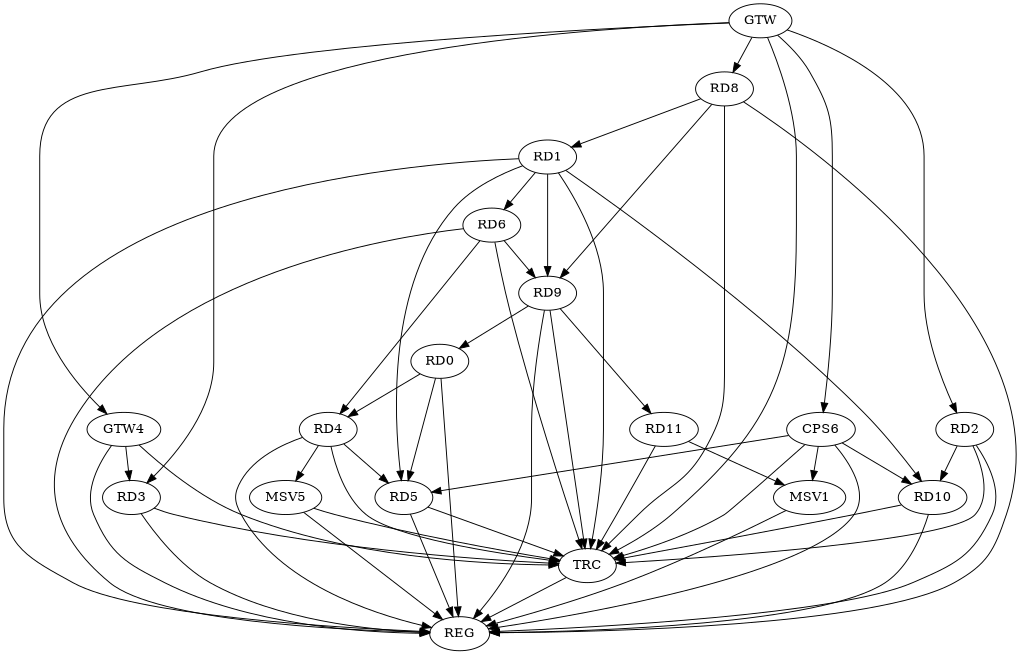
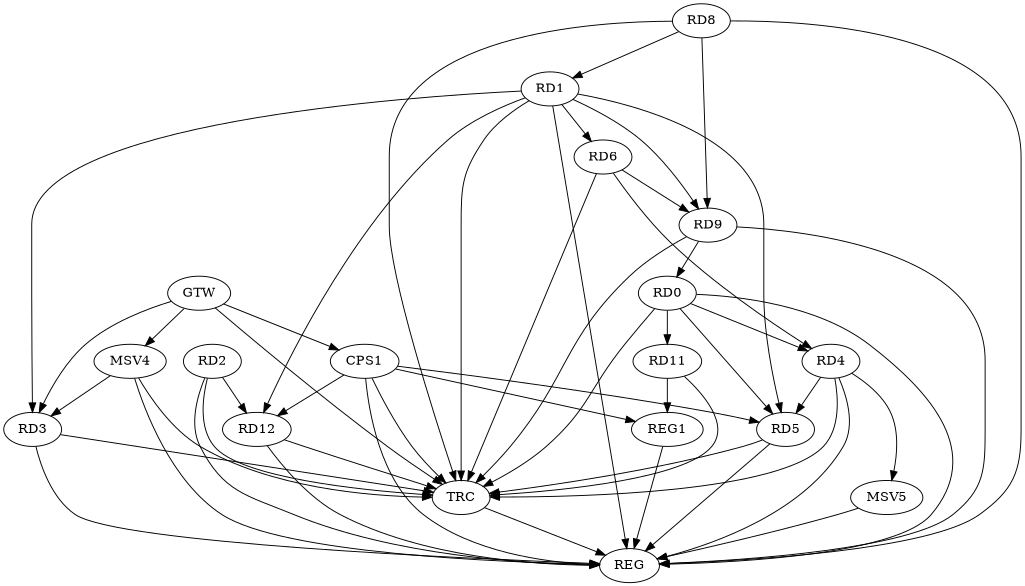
(745, 51) -> none
none -> (172, 136)
(924, 184) -> none
(596, 350) -> (667, 323)
(124, 429) -> (130, 361)
(821, 429) -> (365, 361)
(63, 444) -> none
(810, 498) -> (667, 429)
(933, 498) -> (257, 429)
(431, 537) -> (586, 401)
